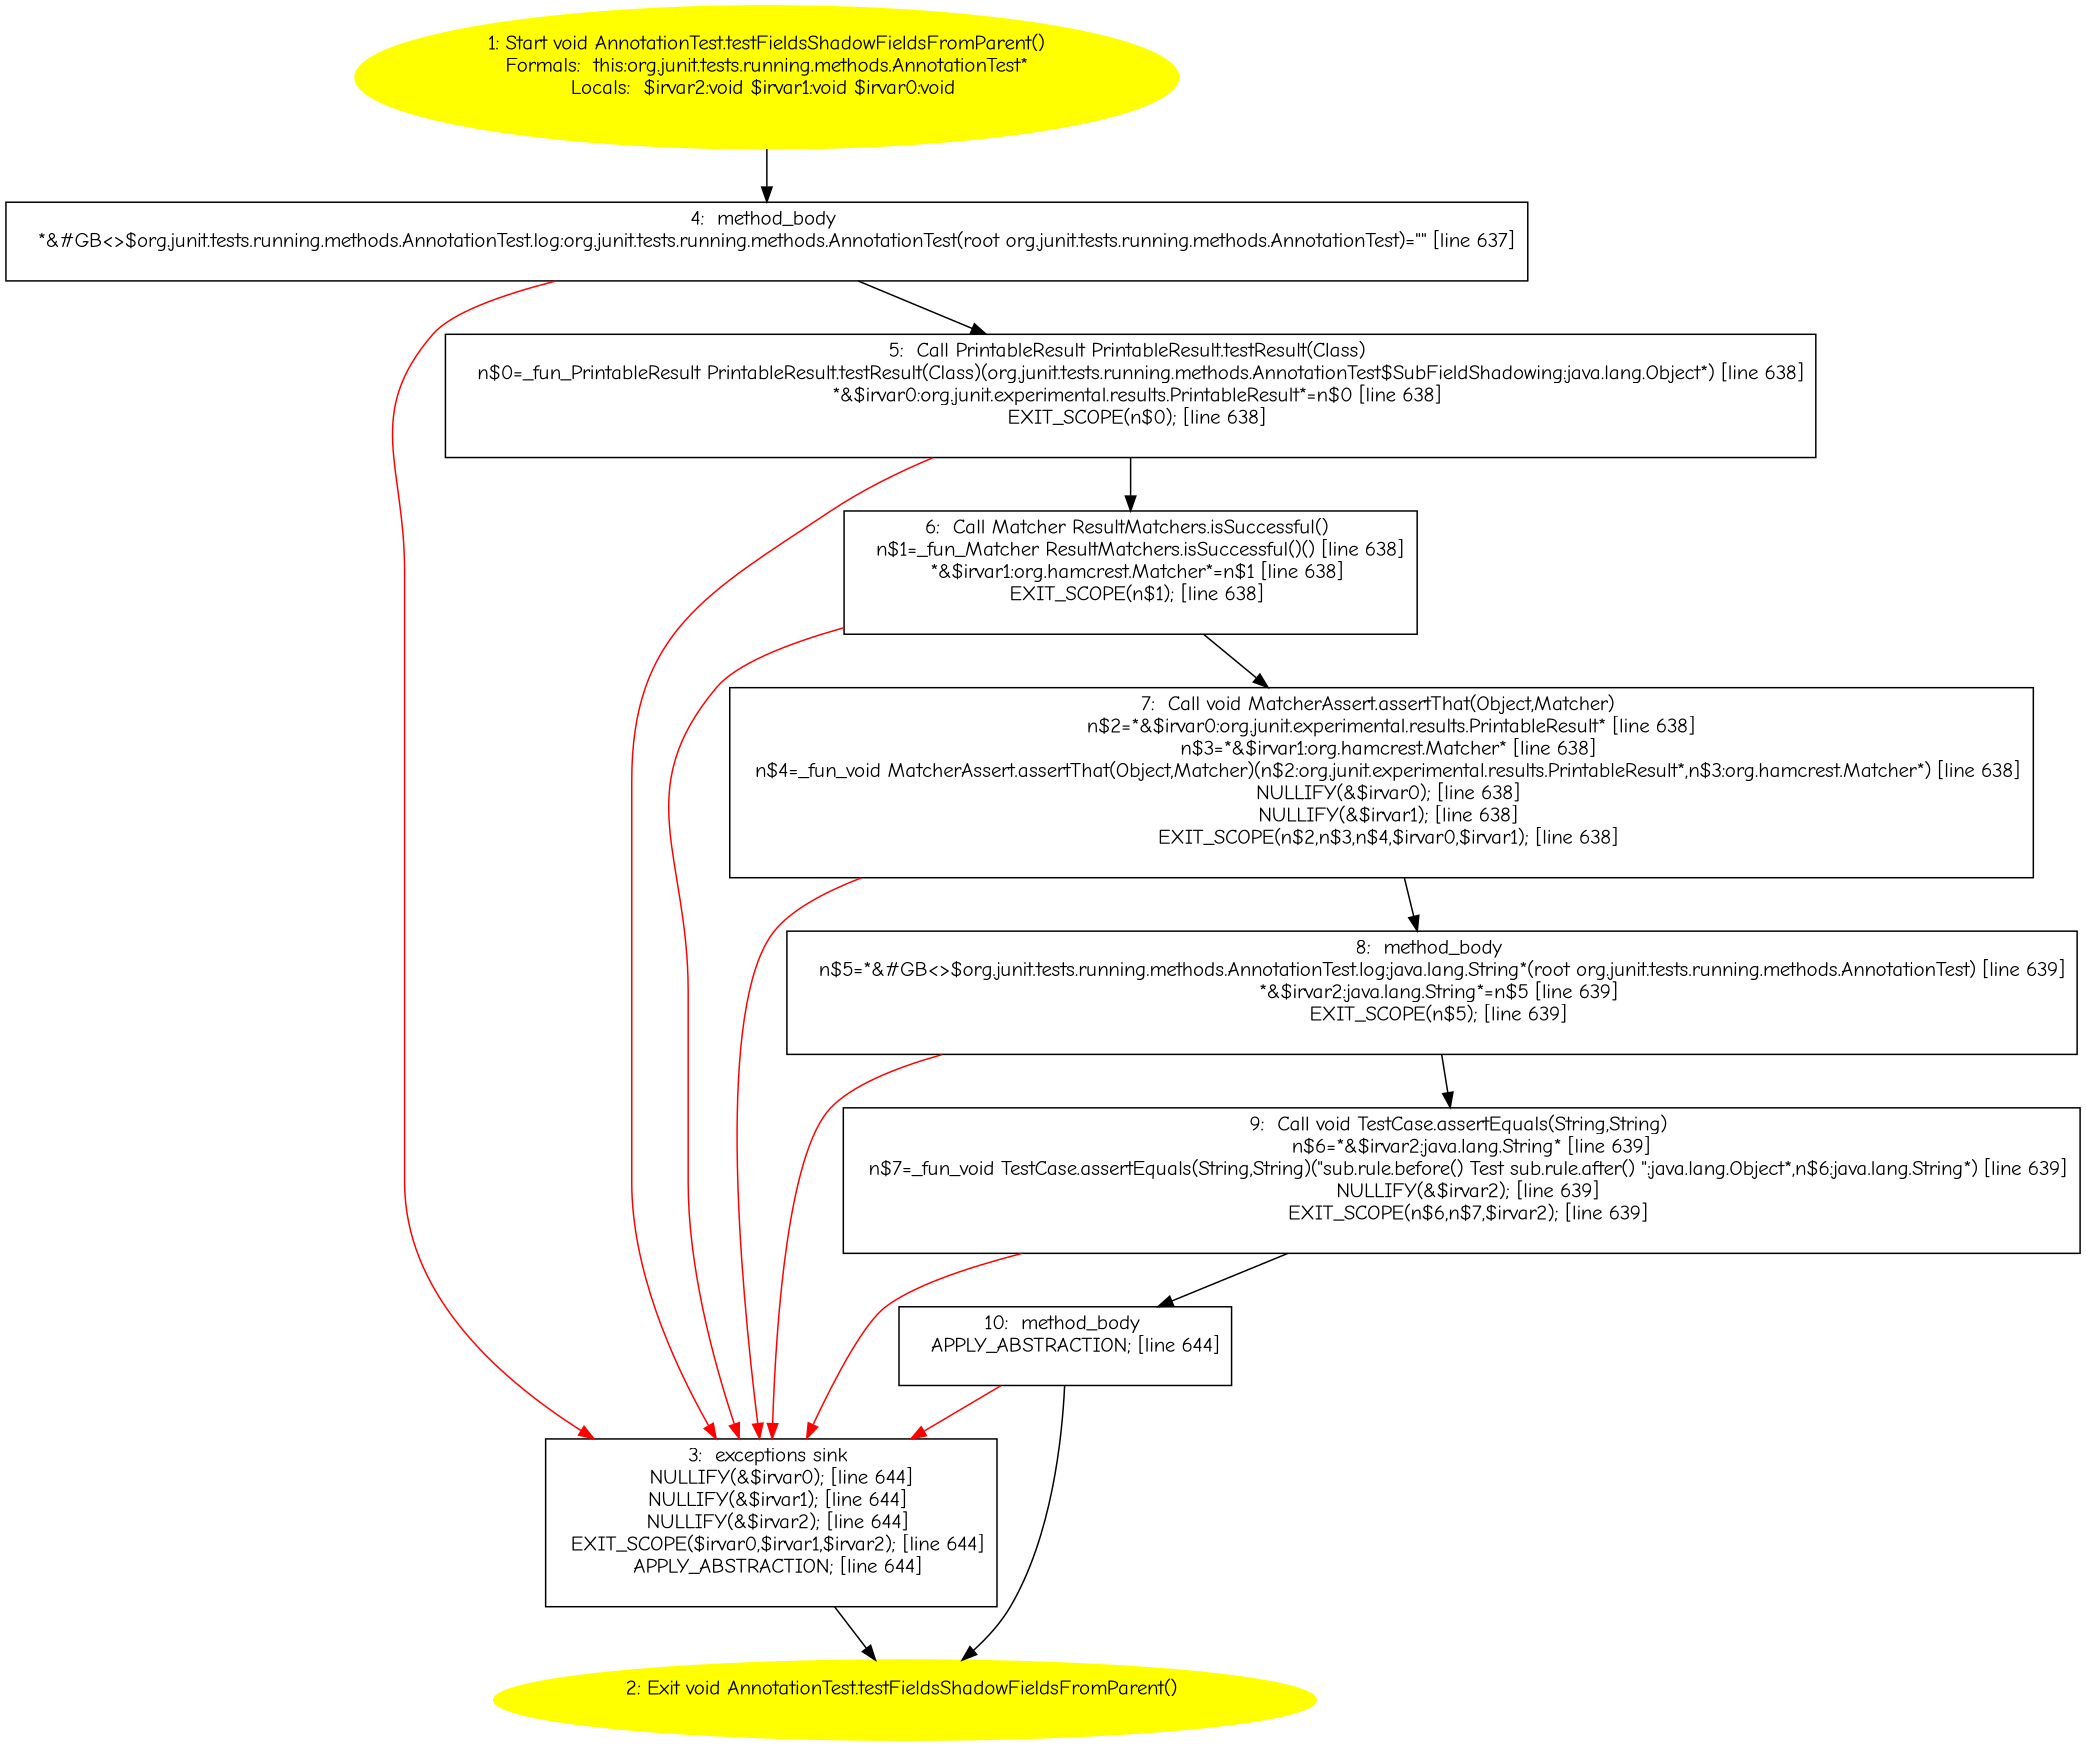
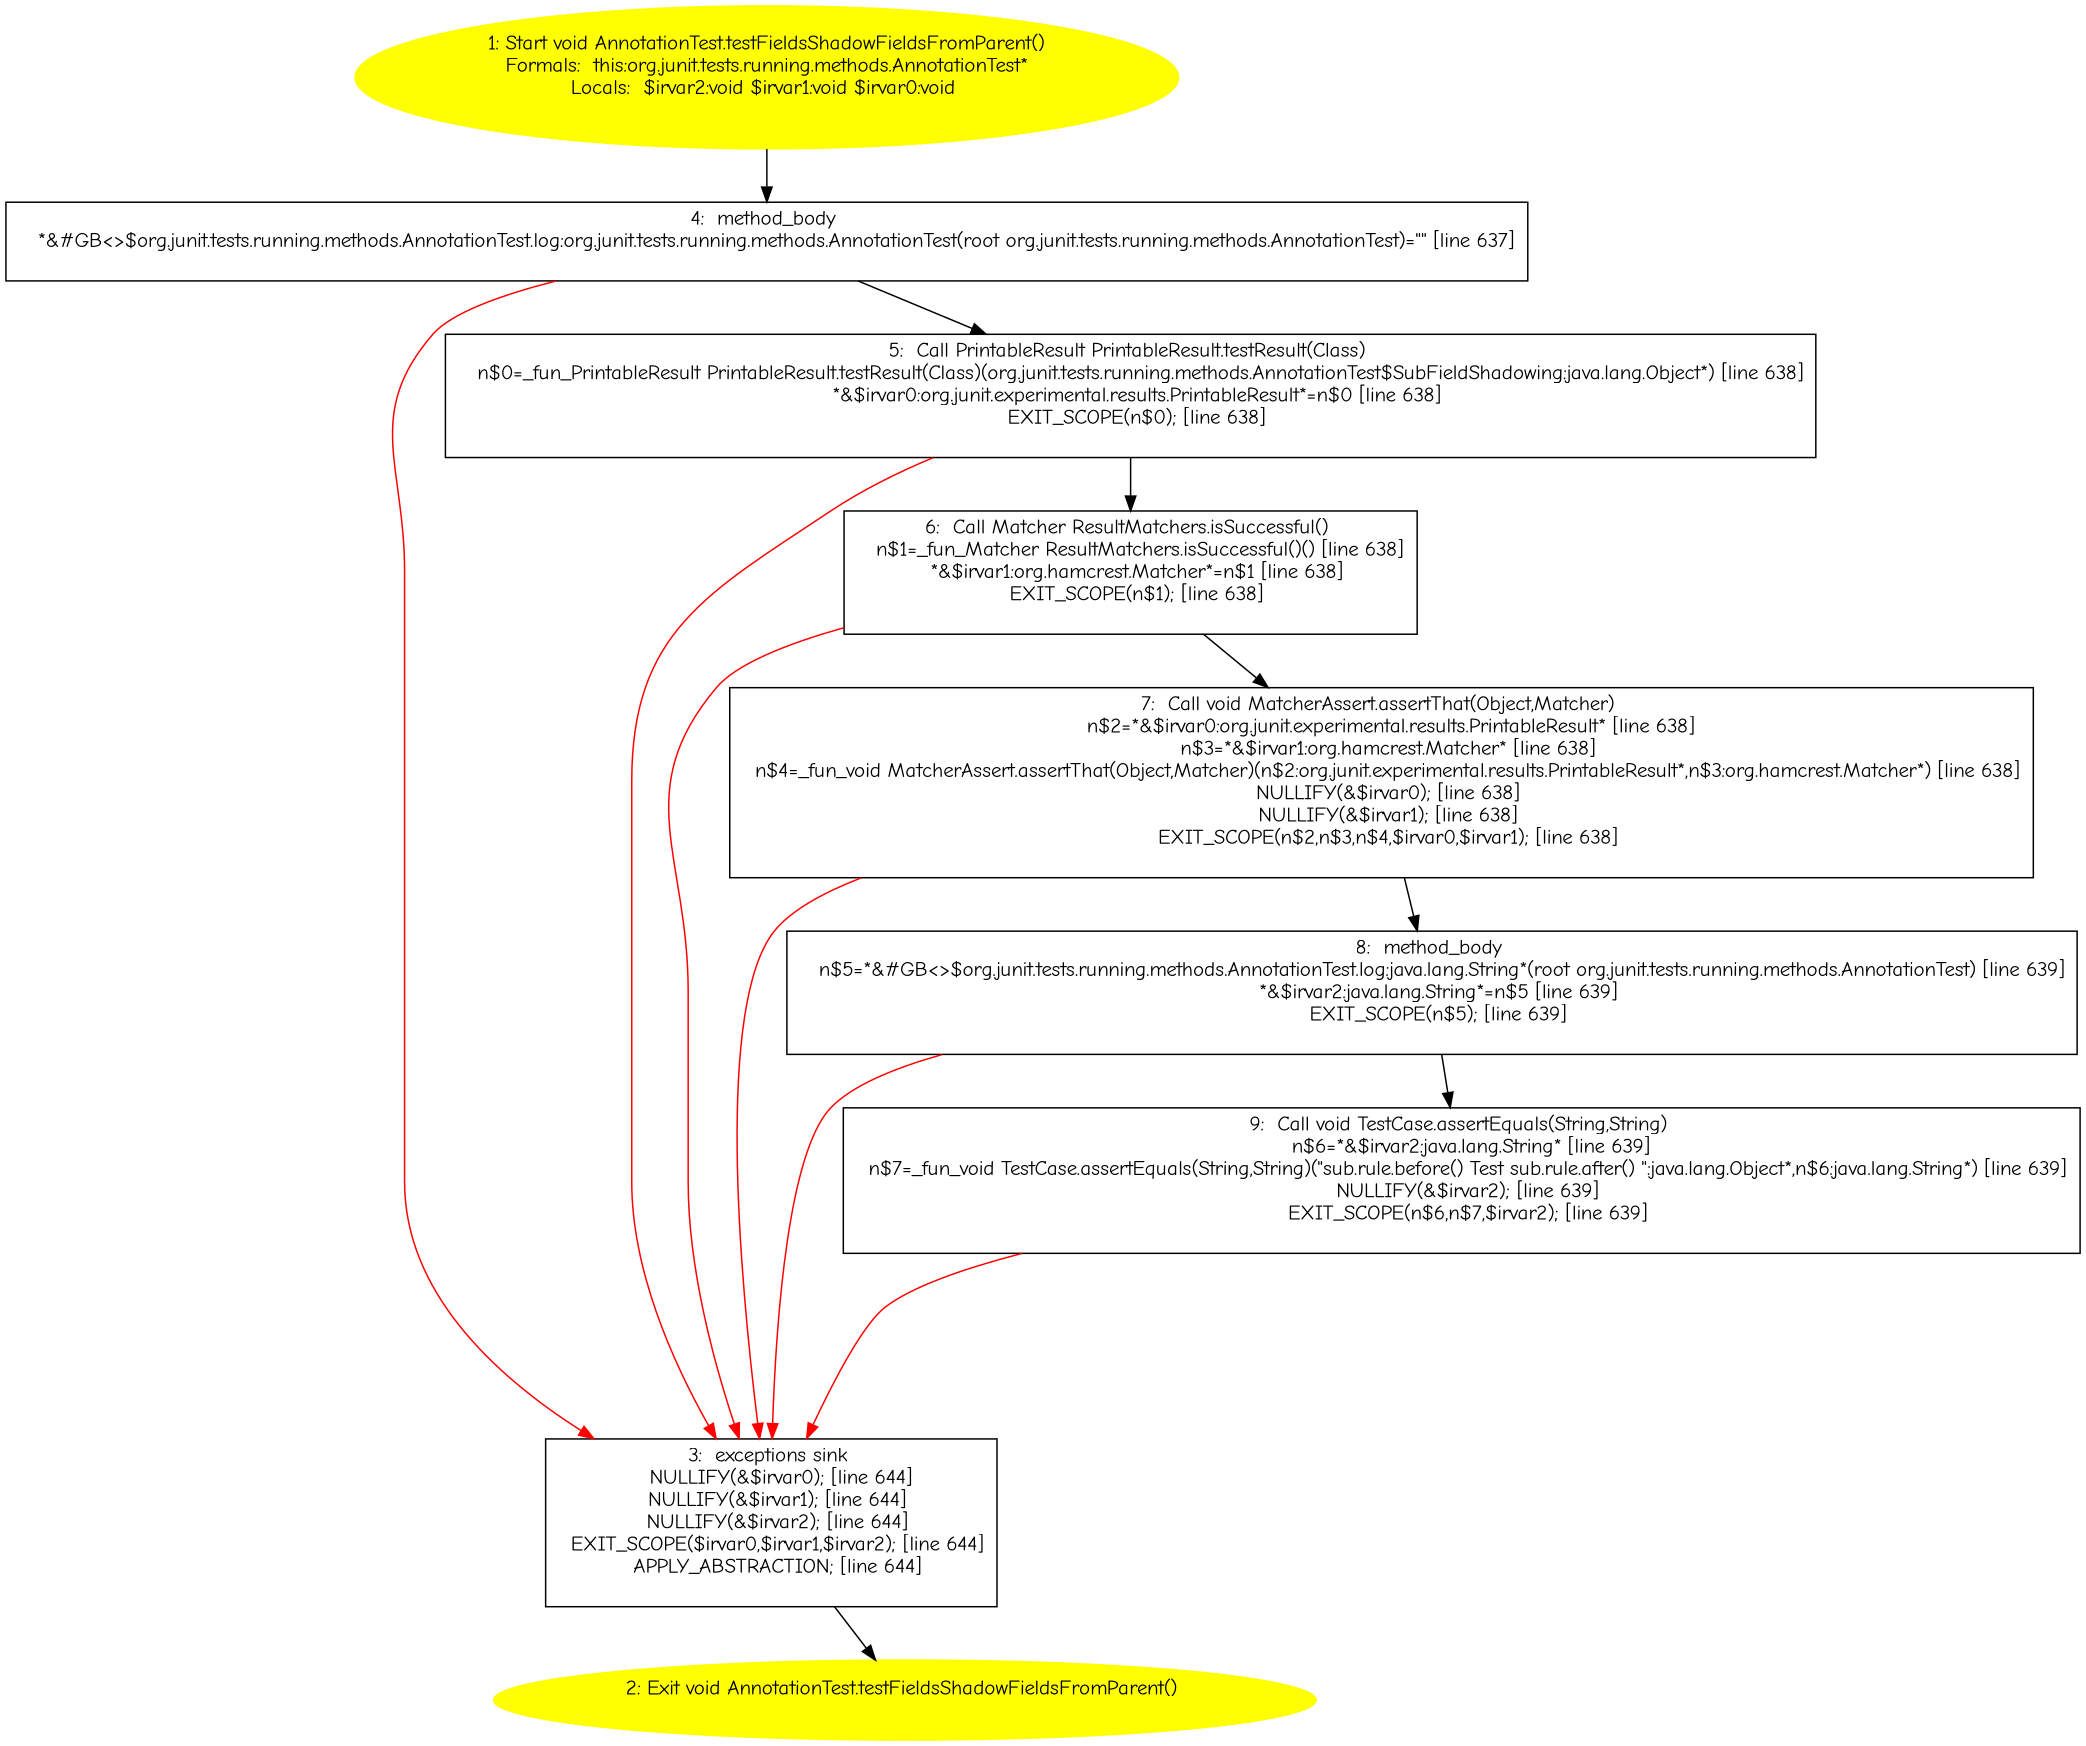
(1065, 1346) -> none
